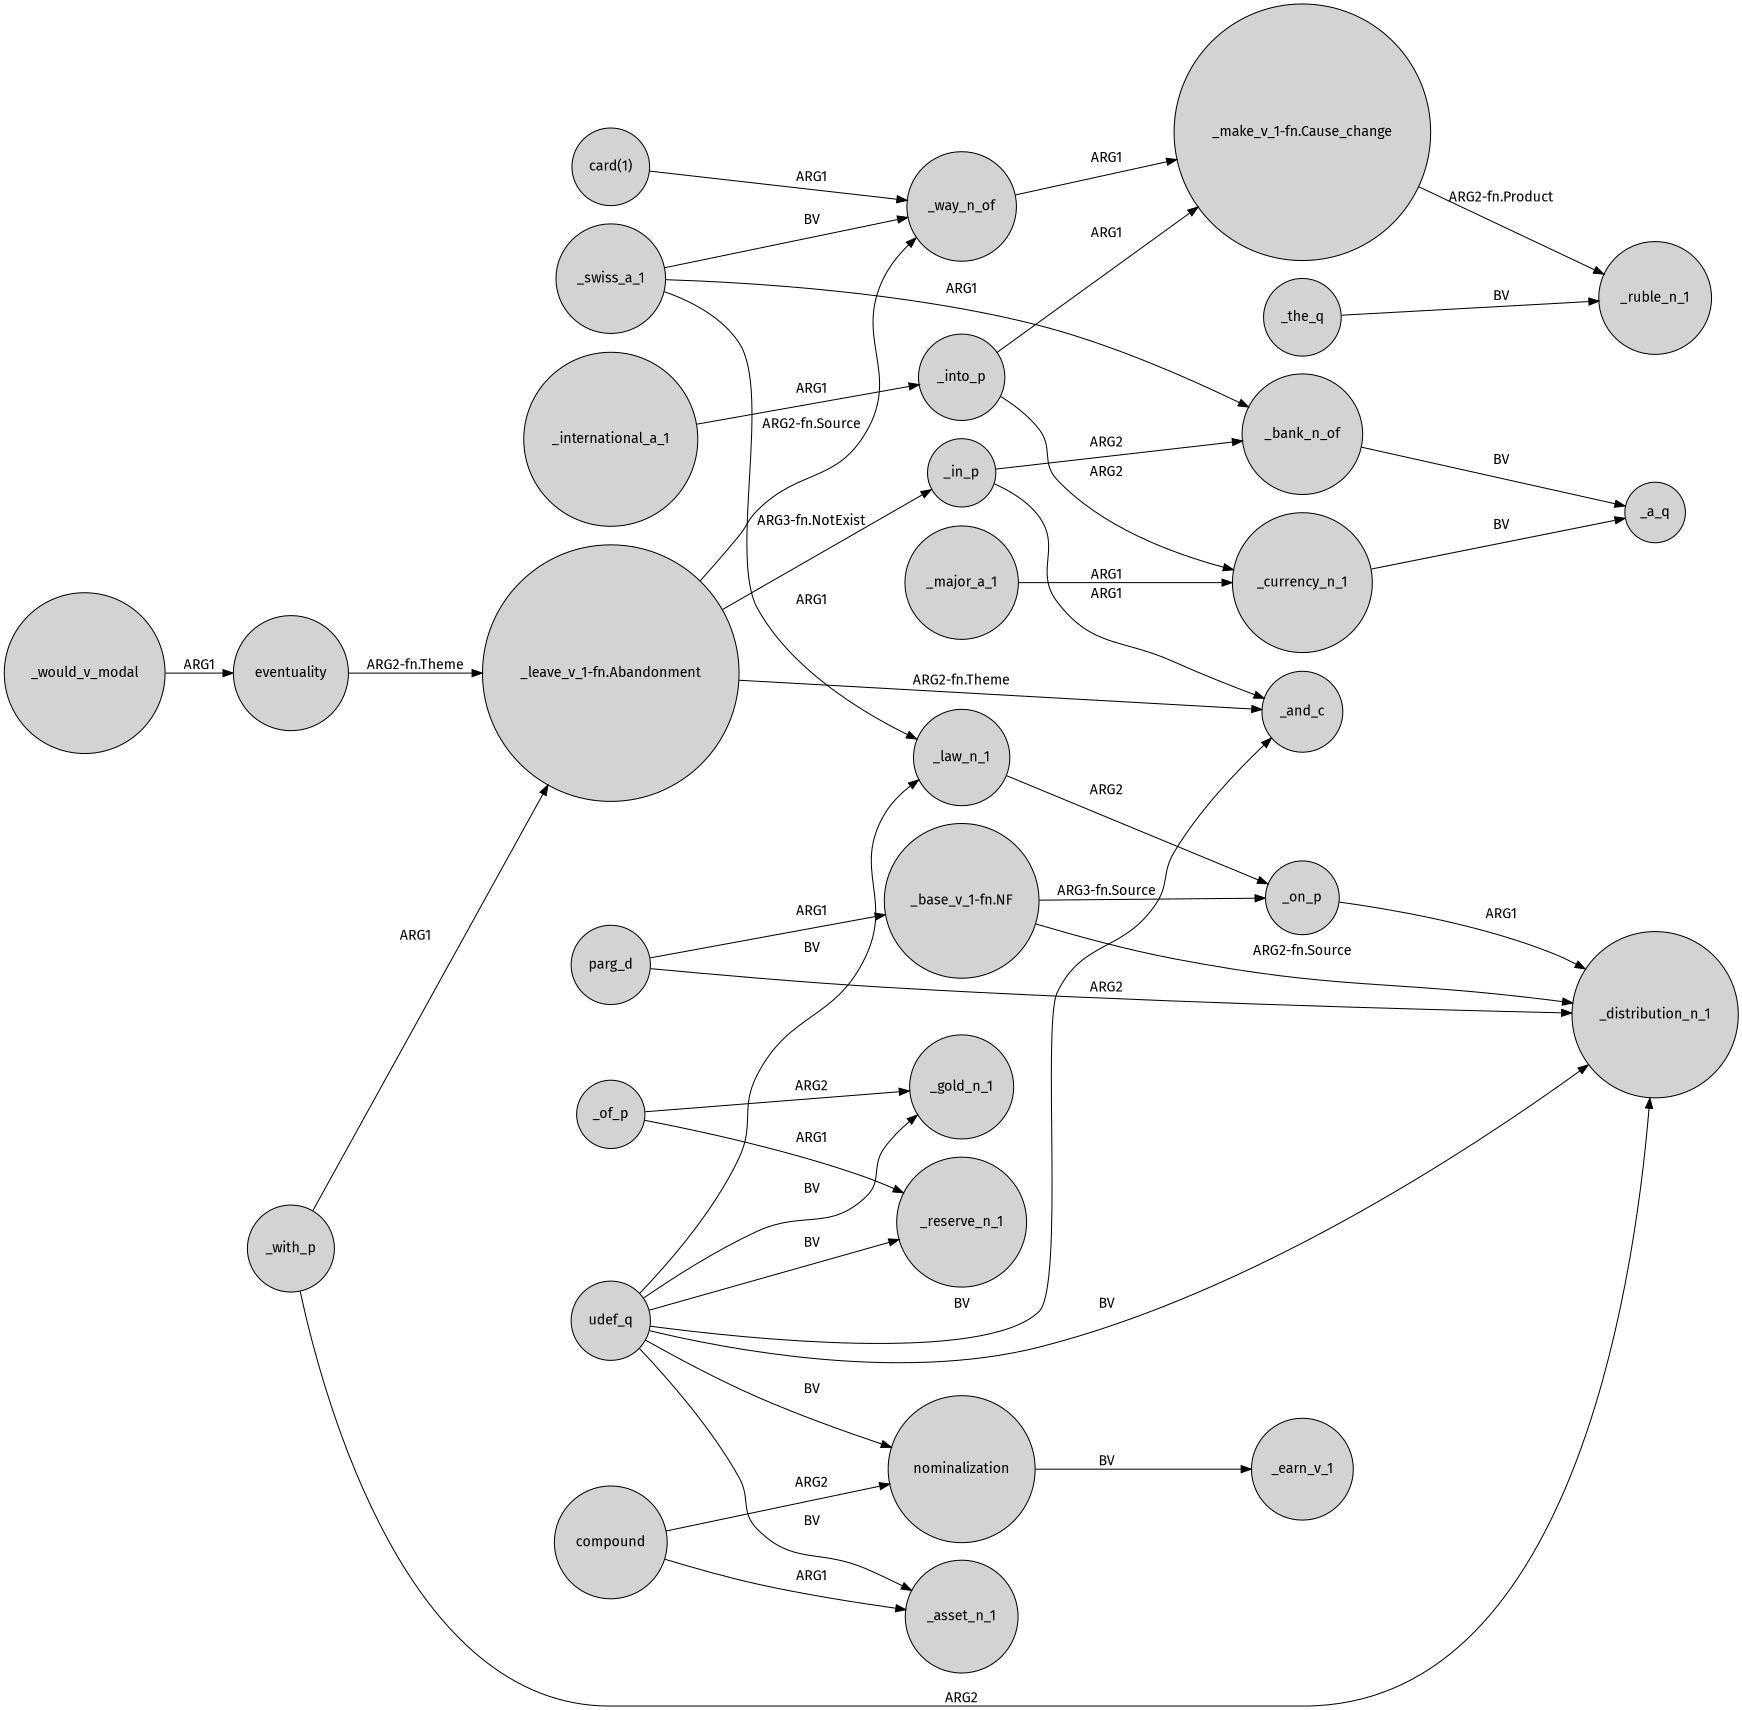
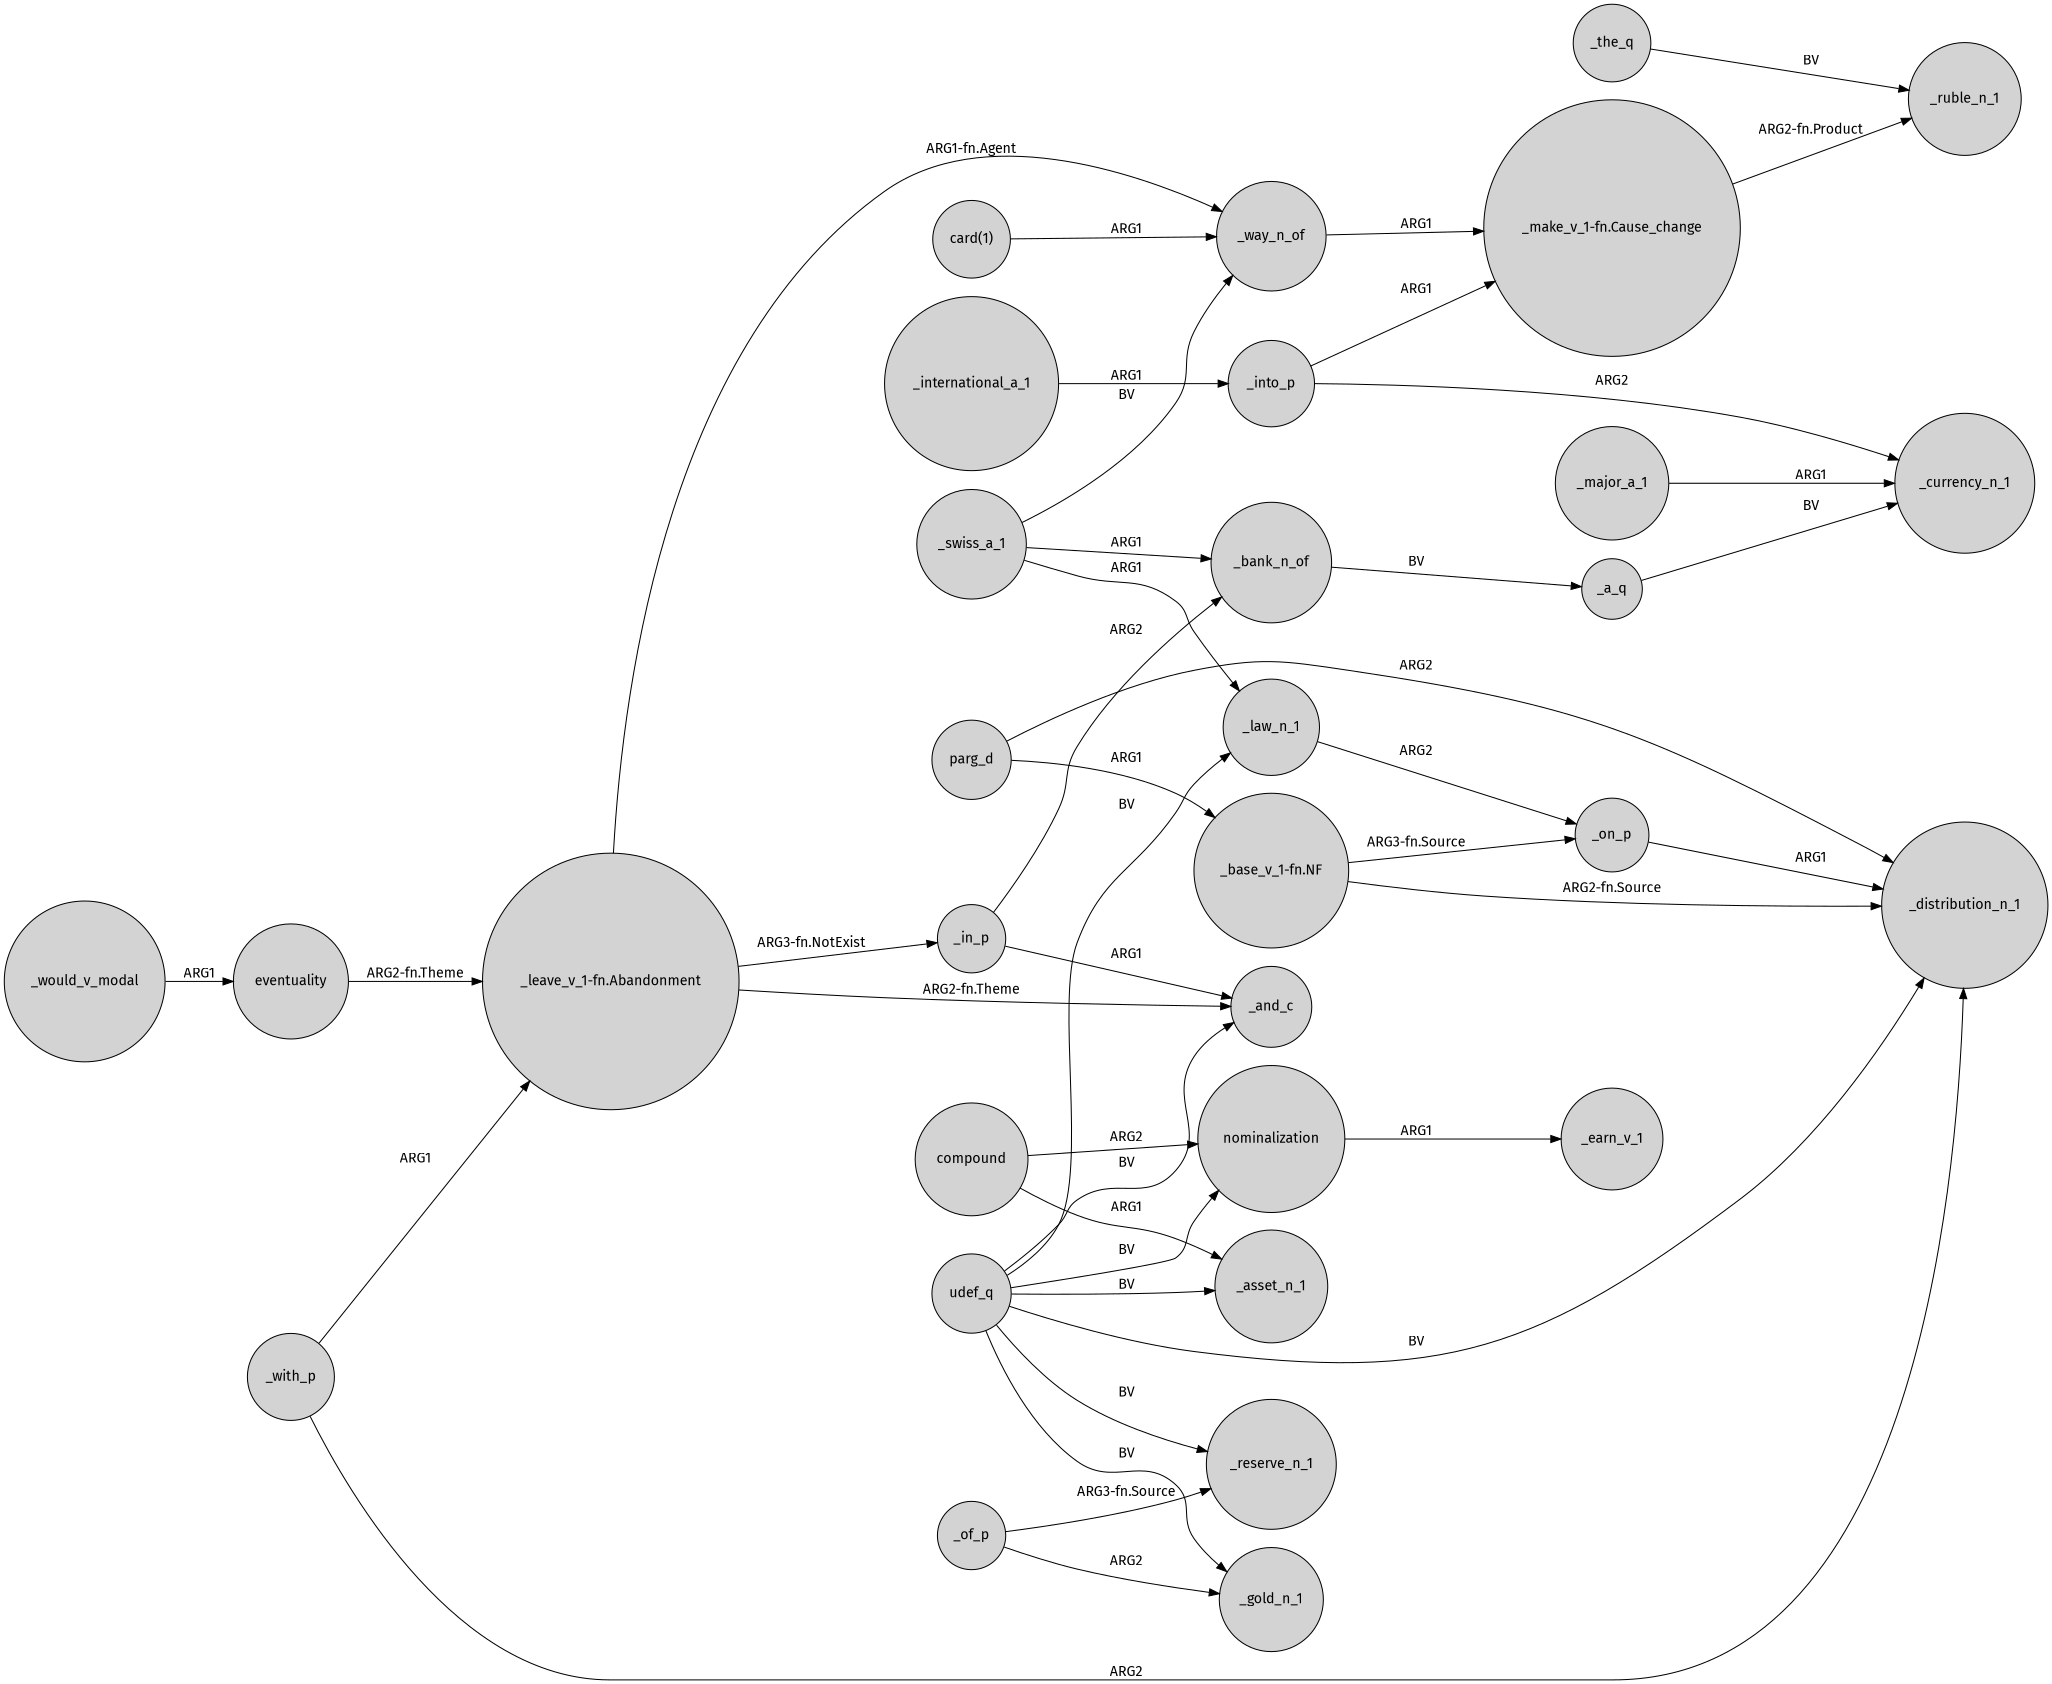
(812, 425) -> (972, 149)
(1493, 545) -> (1764, 543)
(812, 1138) -> (1126, 1492)
(1107, 1462) -> (1416, 1131)
